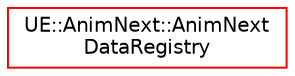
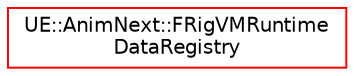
(147, 38) -> (177, 38)
